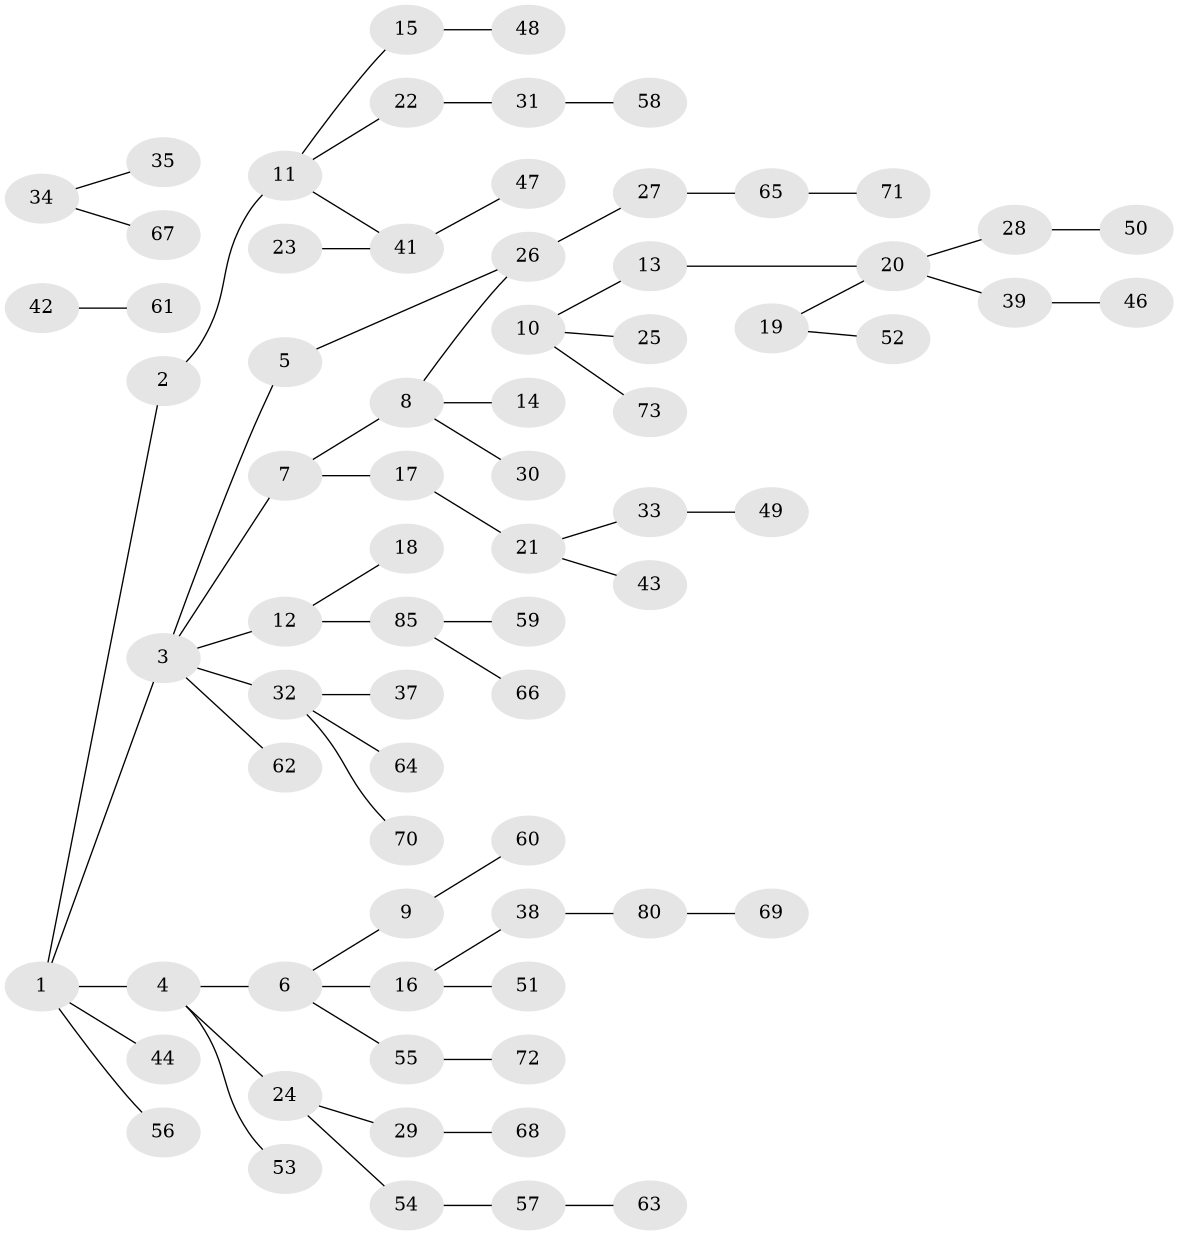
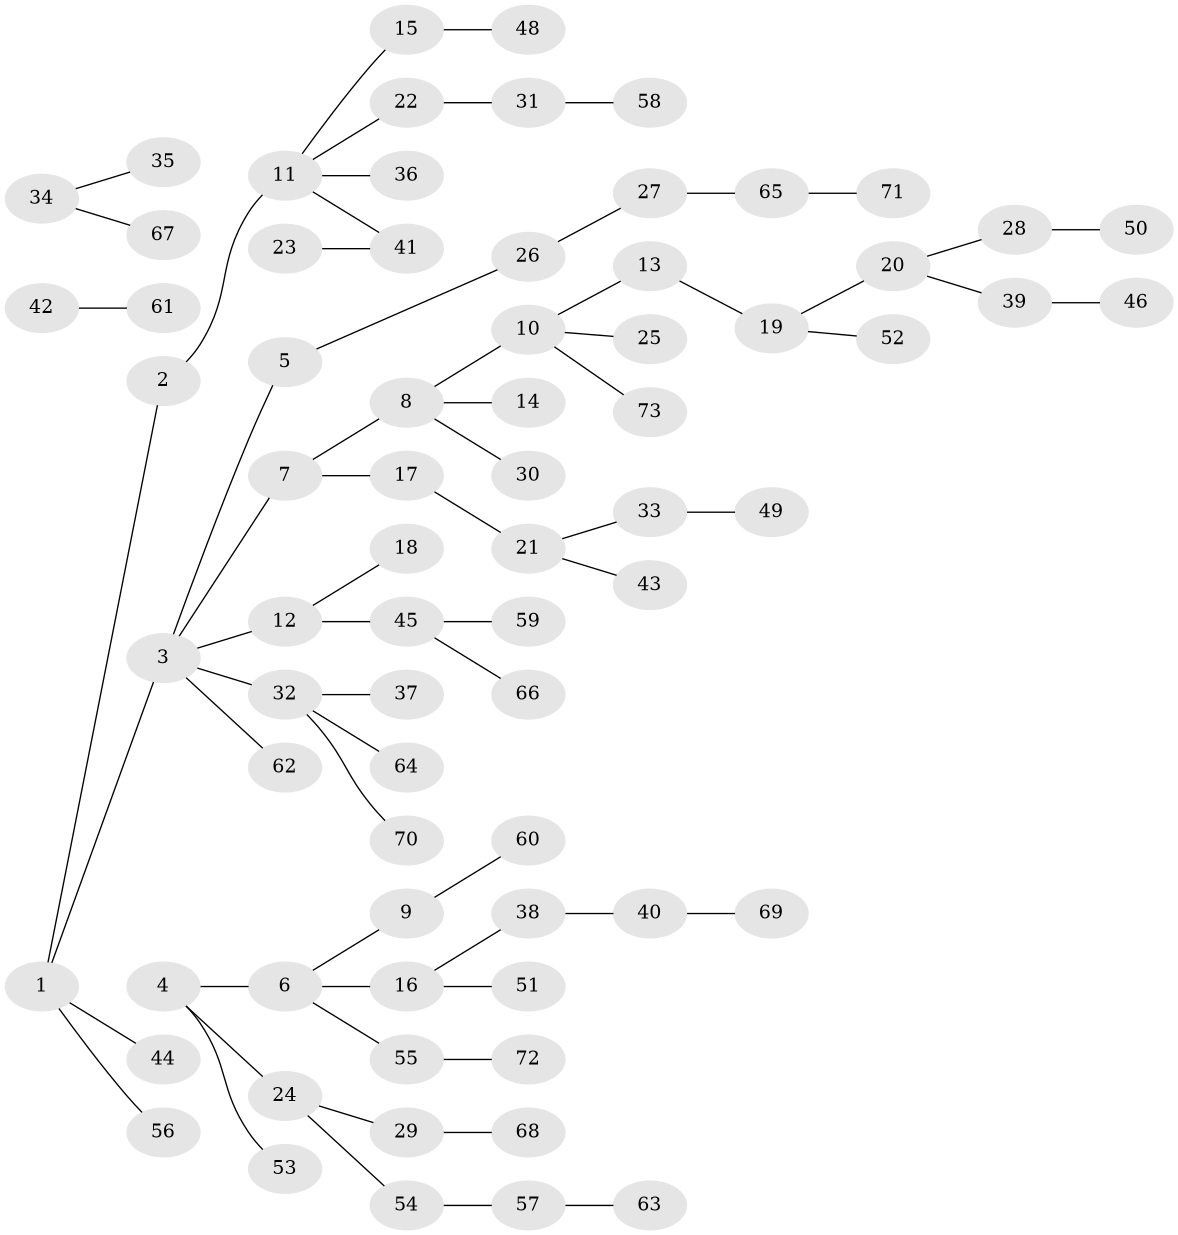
none -> (407, 176)
(528, 184) -> none
(772, 266) -> (711, 297)
(464, 328) -> (468, 366)
(407, 622) -> (407, 622)
(650, 914) -> (650, 914)
(103, 987) -> none
